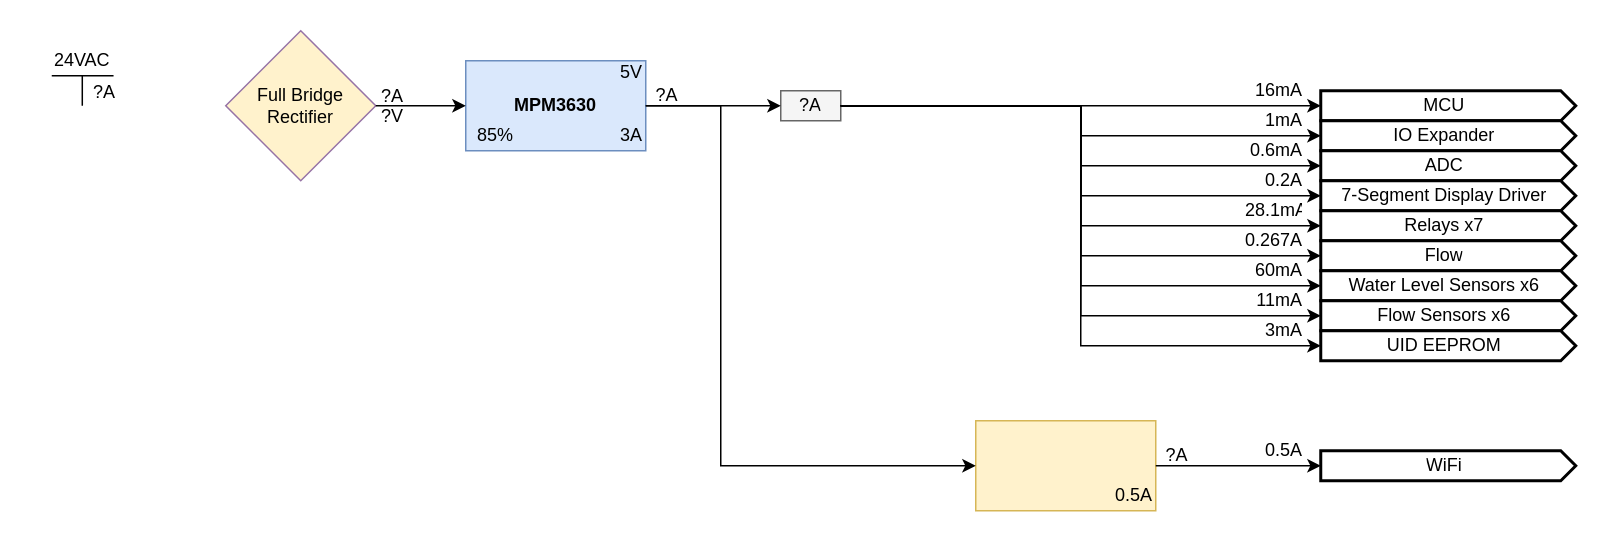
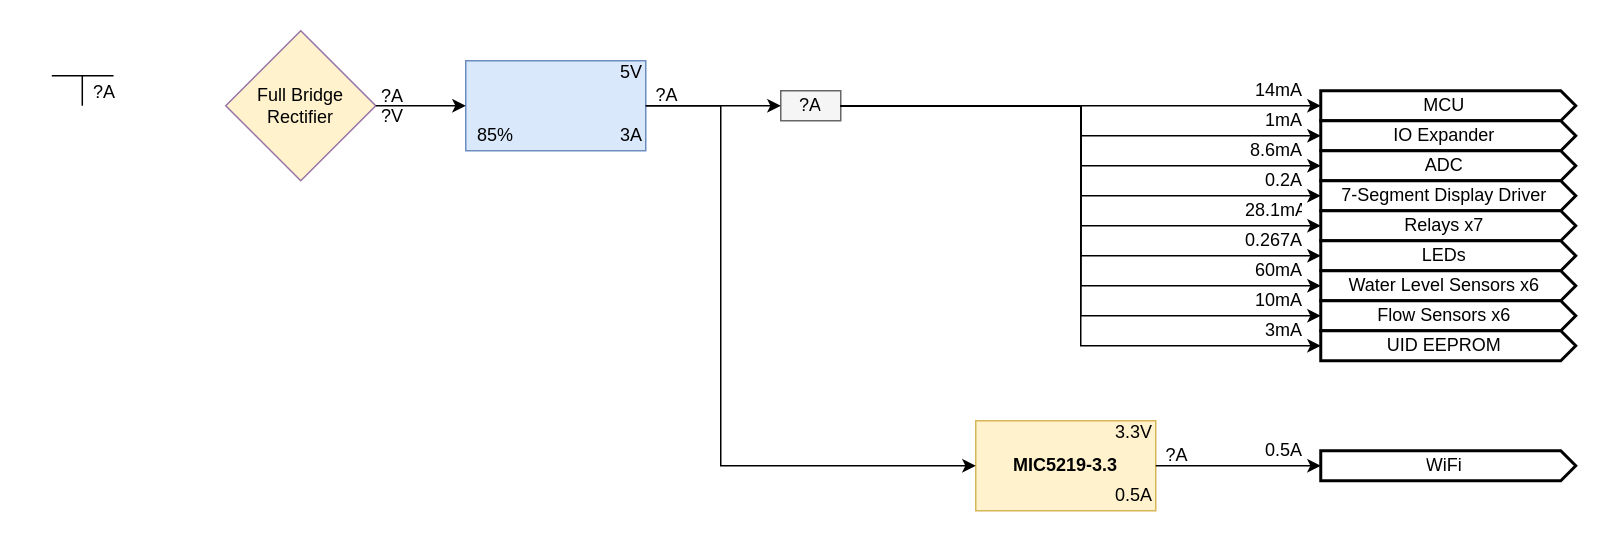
(83, 61) -> none
(1283, 91) -> (1283, 91)
(556, 106) -> none
(1280, 151) -> (1280, 151)
(1445, 256) -> (1445, 256)
(1283, 301) -> (1283, 301)
none -> (1126, 432)
none -> (1066, 466)
